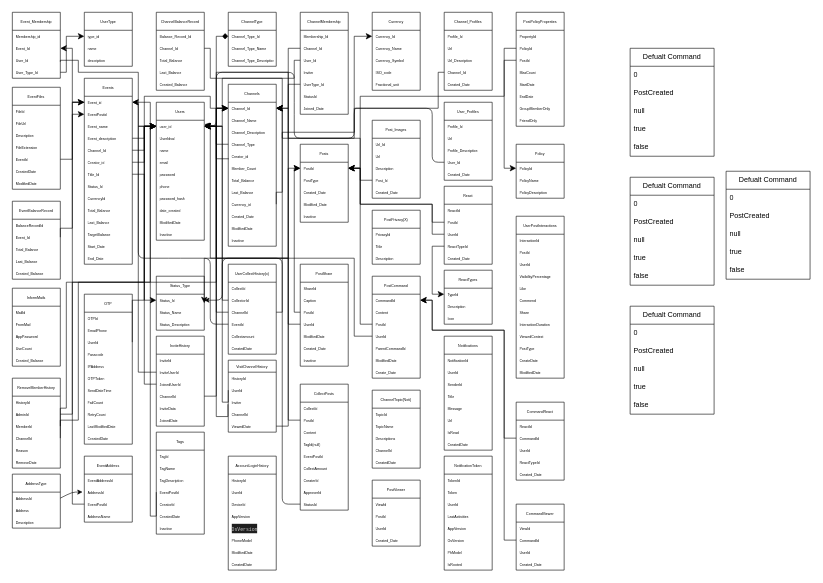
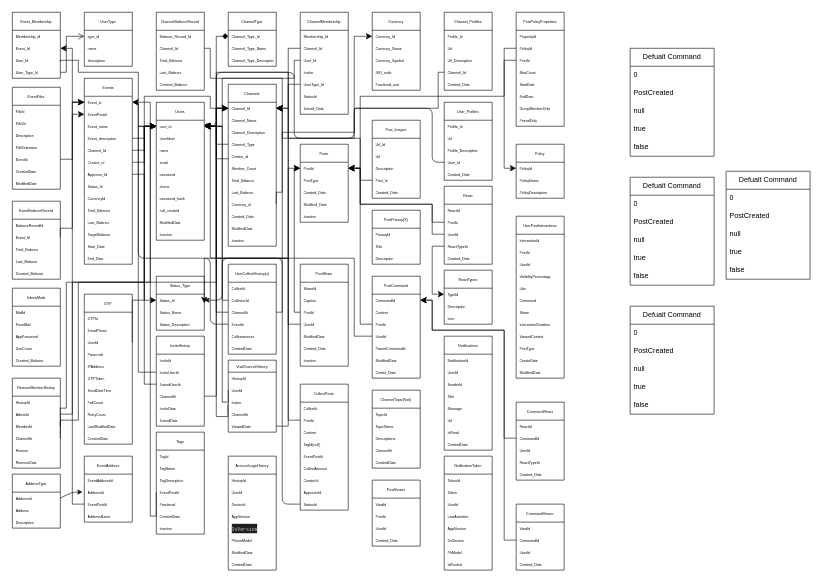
(78, 36) -> (79, 36)
(102, 174) -> (109, 174)
(181, 210) -> (181, 210)
(178, 504) -> (178, 504)
